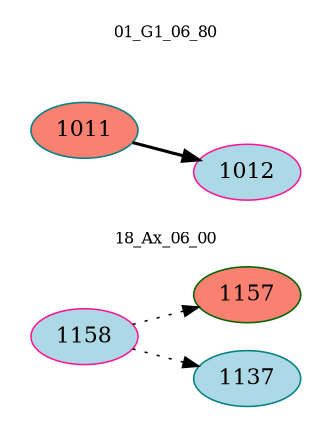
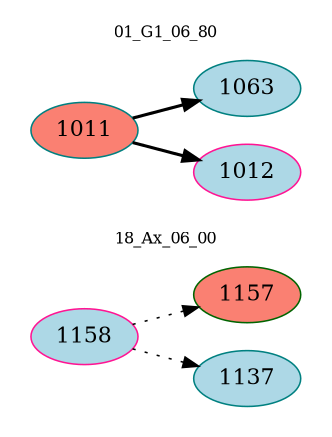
none -> (247, 88)
